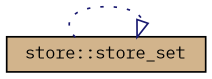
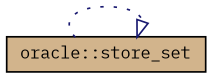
(106, 54) -> (106, 54)
